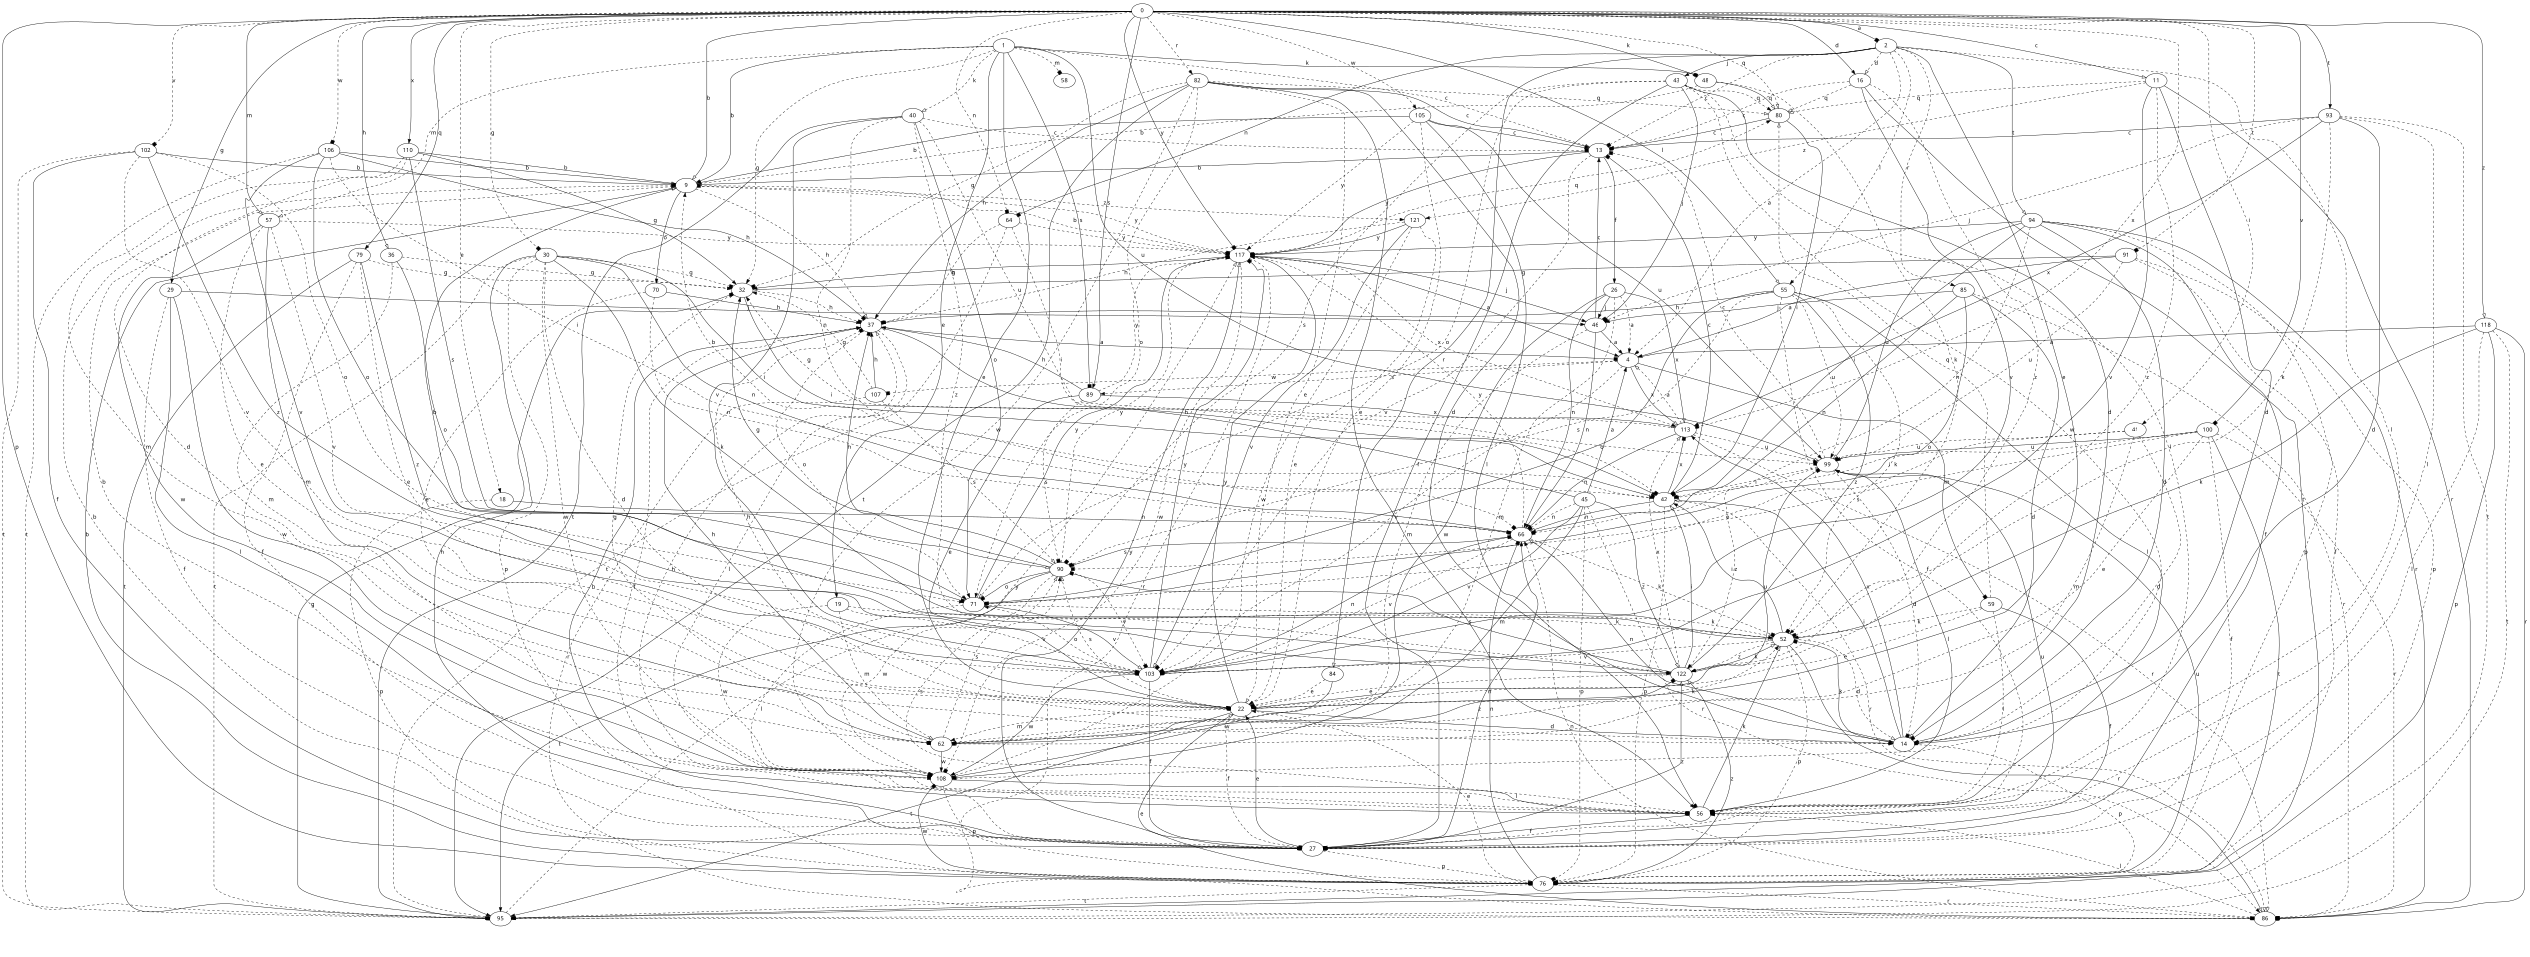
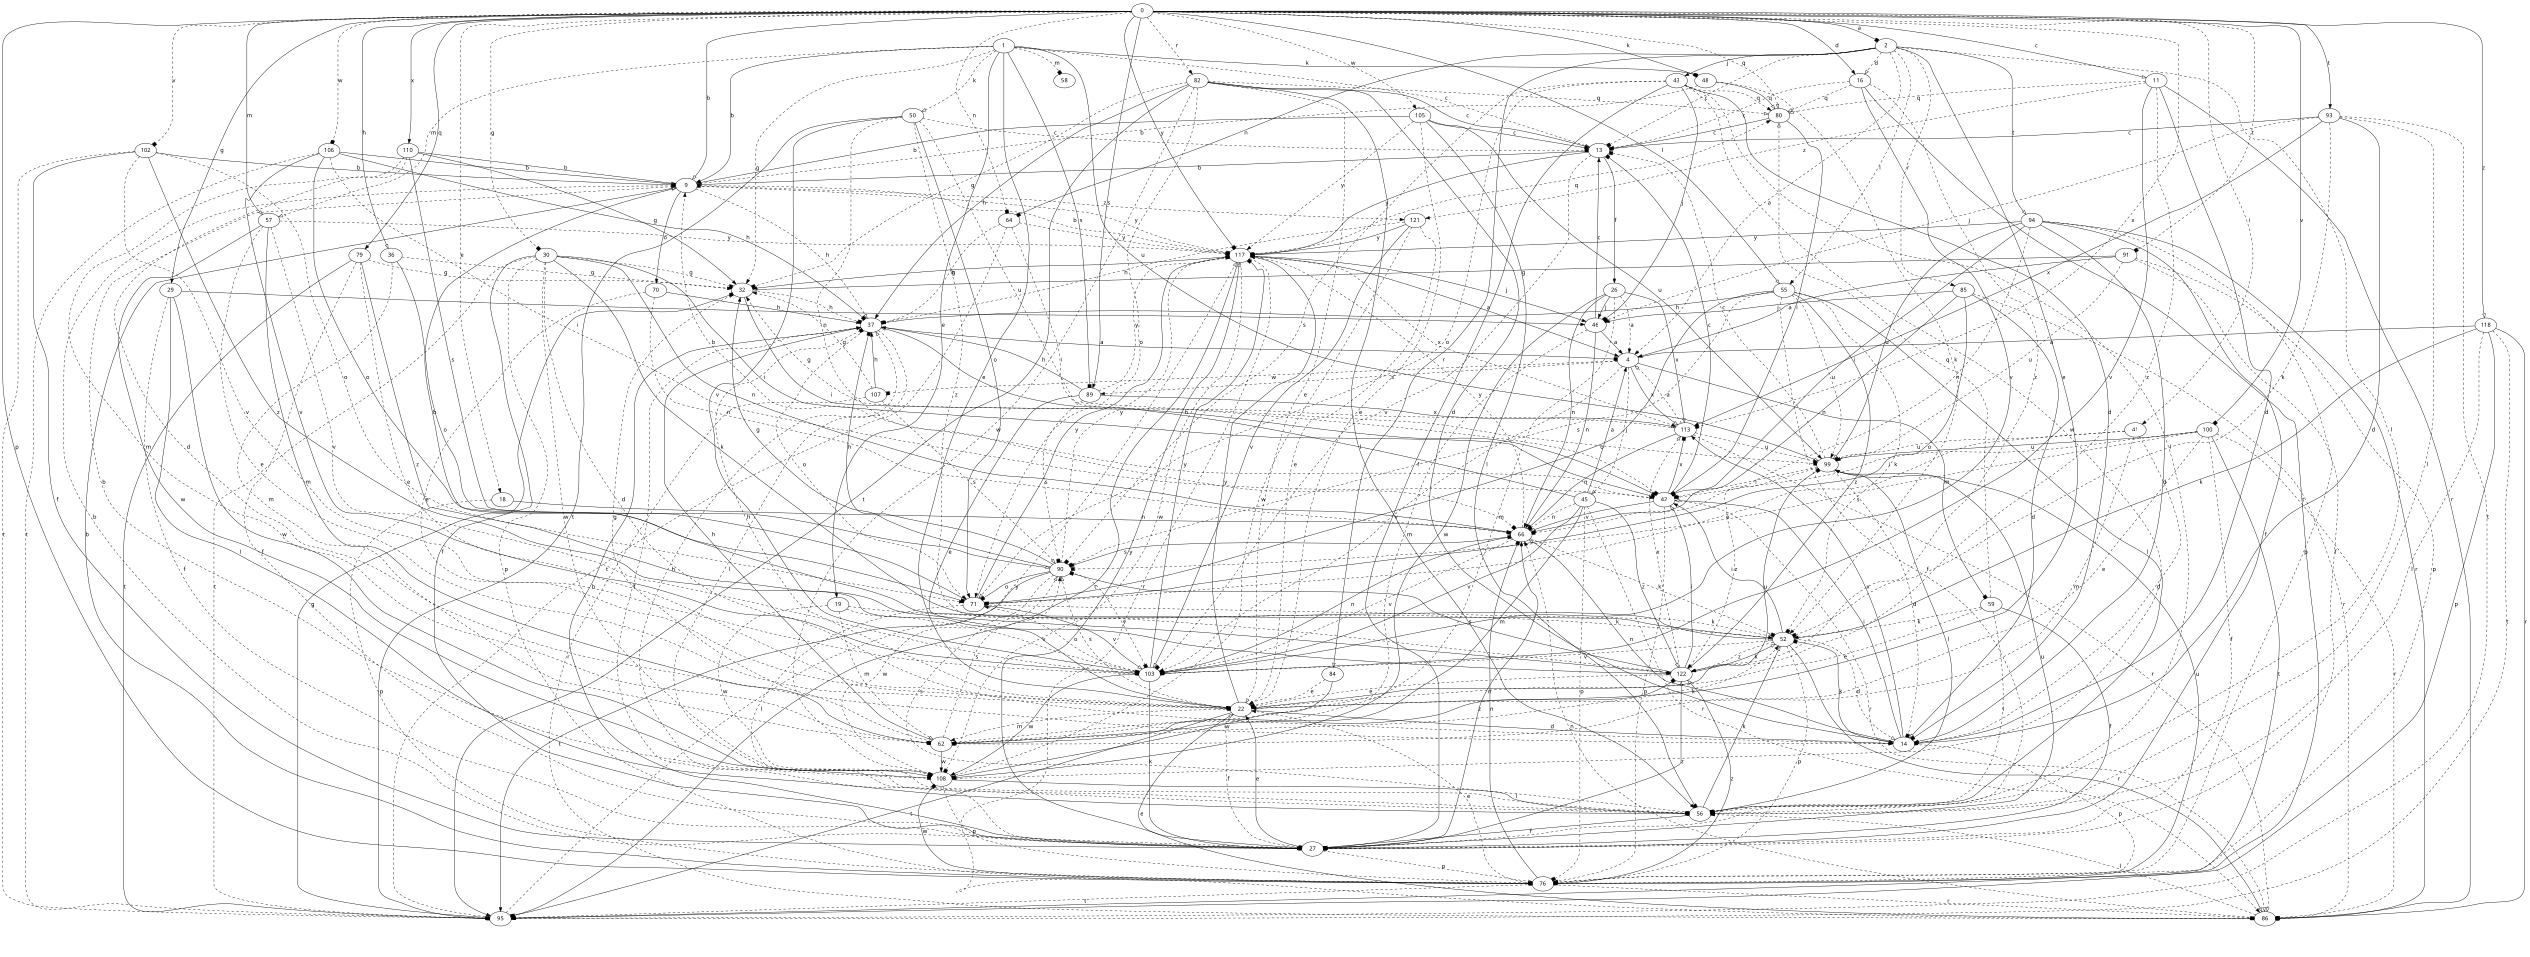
(913, 116) -> (913, 116)
none -> (1623, 436)
(1587, 517) -> (1587, 517)
(443, 552) -> (443, 552)
none -> (924, 646)
(1151, 762) -> (1151, 762)
